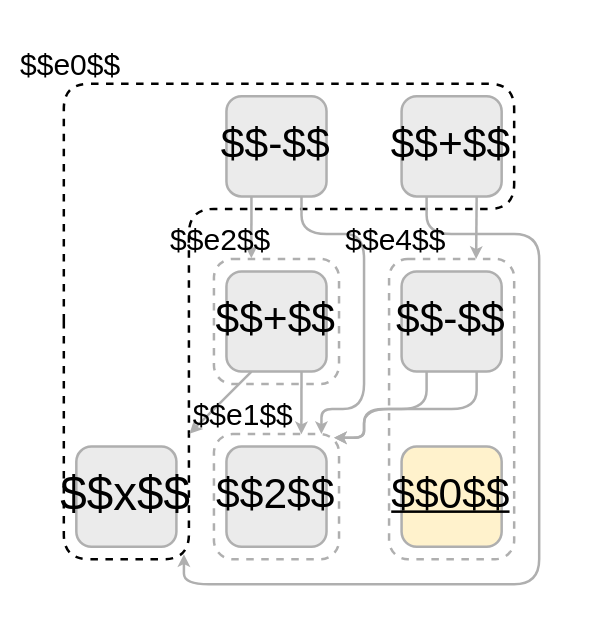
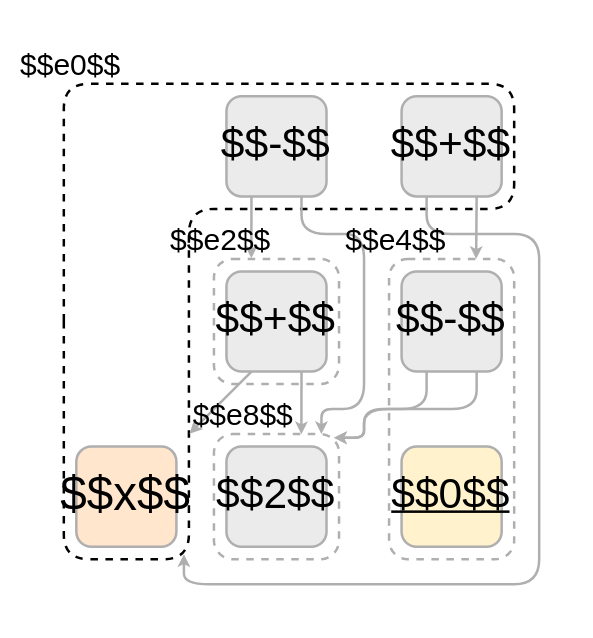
(244, 416) -> (244, 416)
(126, 496) -> (126, 496)
